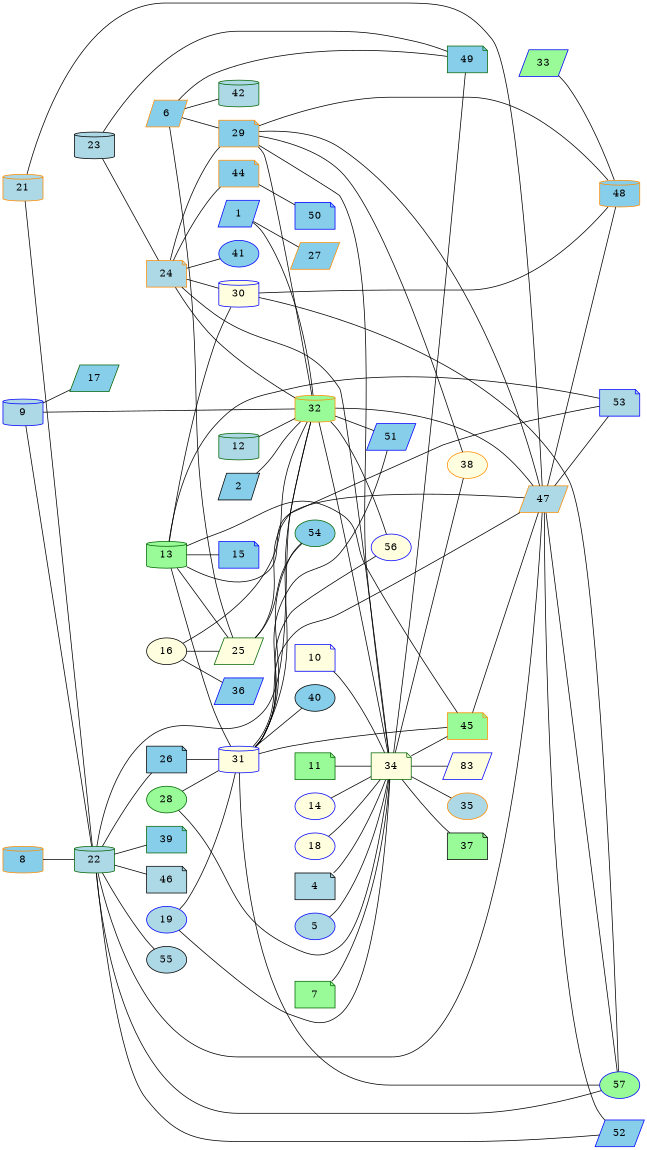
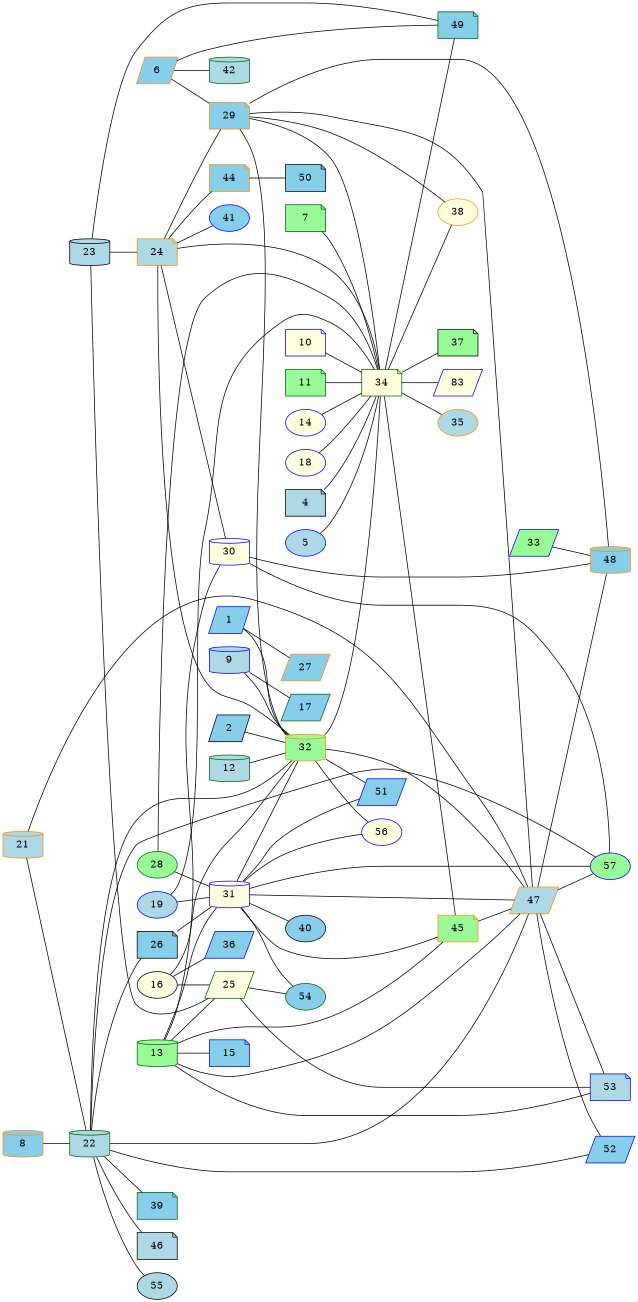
(315, 216) -> (306, 178)
(196, 384) -> (104, 655)
(59, 636) -> none
